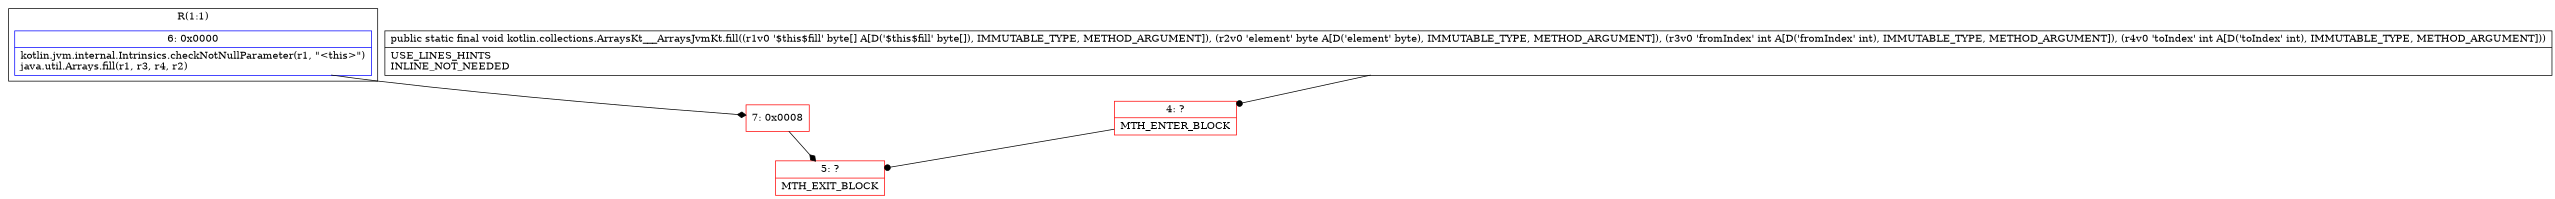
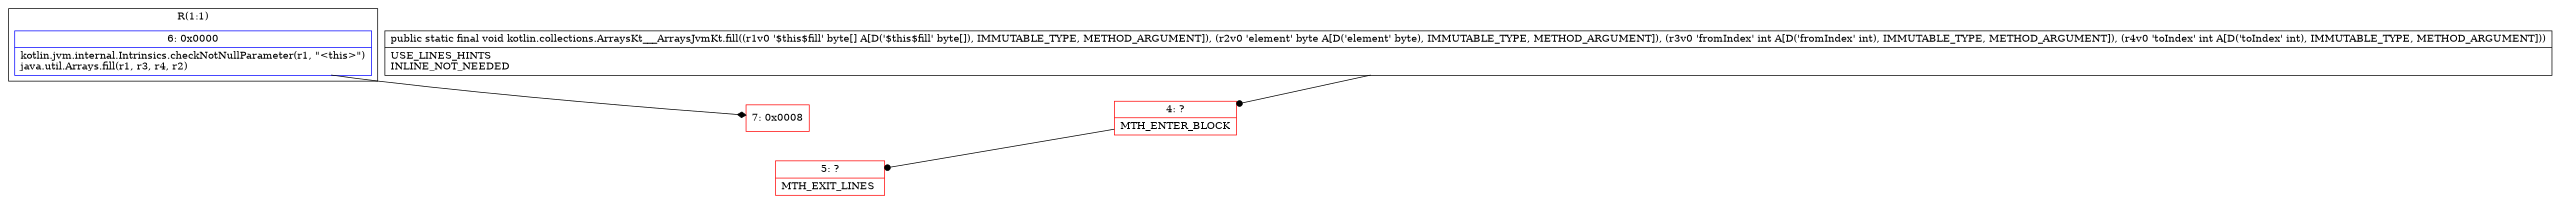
(799, 143) -> none
(830, 186) -> (828, 186)
